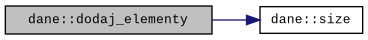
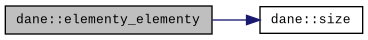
(109, 20) -> (109, 20)
